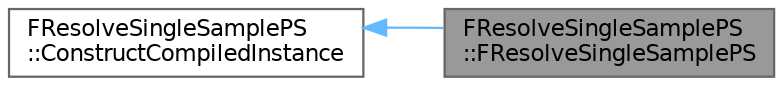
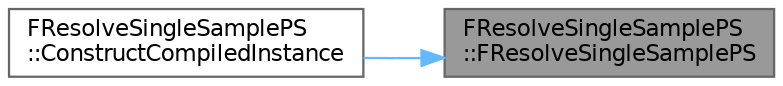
(415, 28) -> (392, 58)
